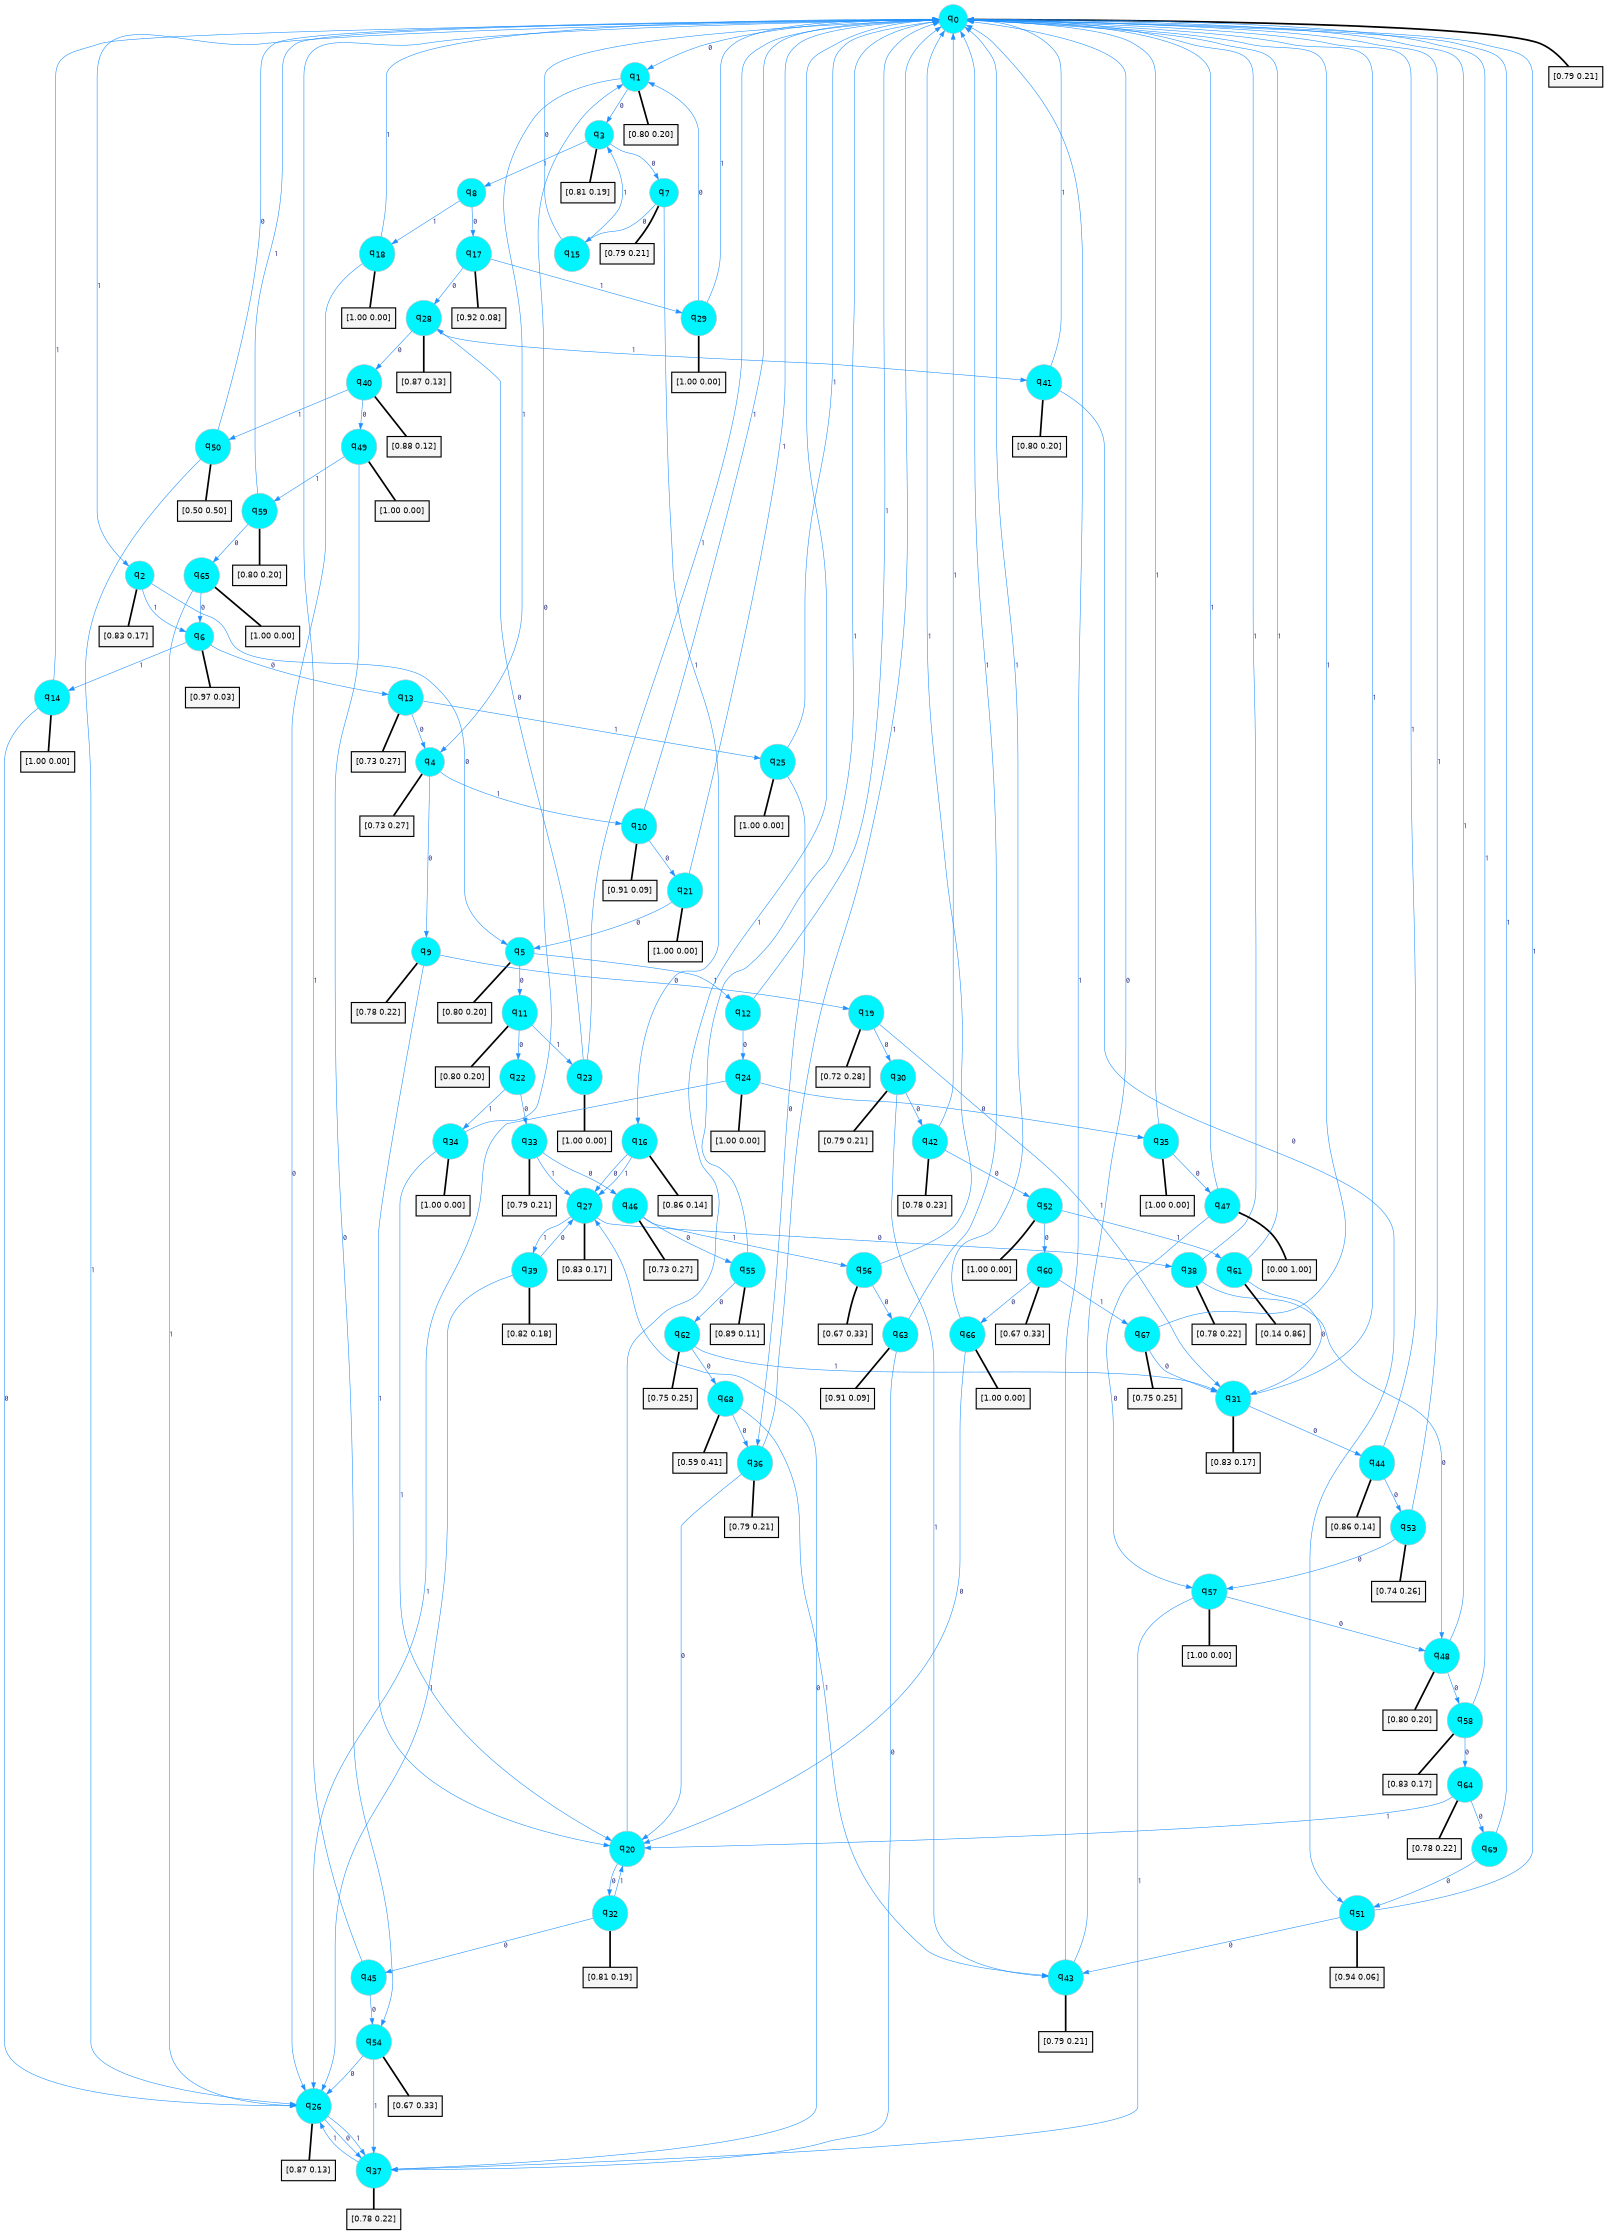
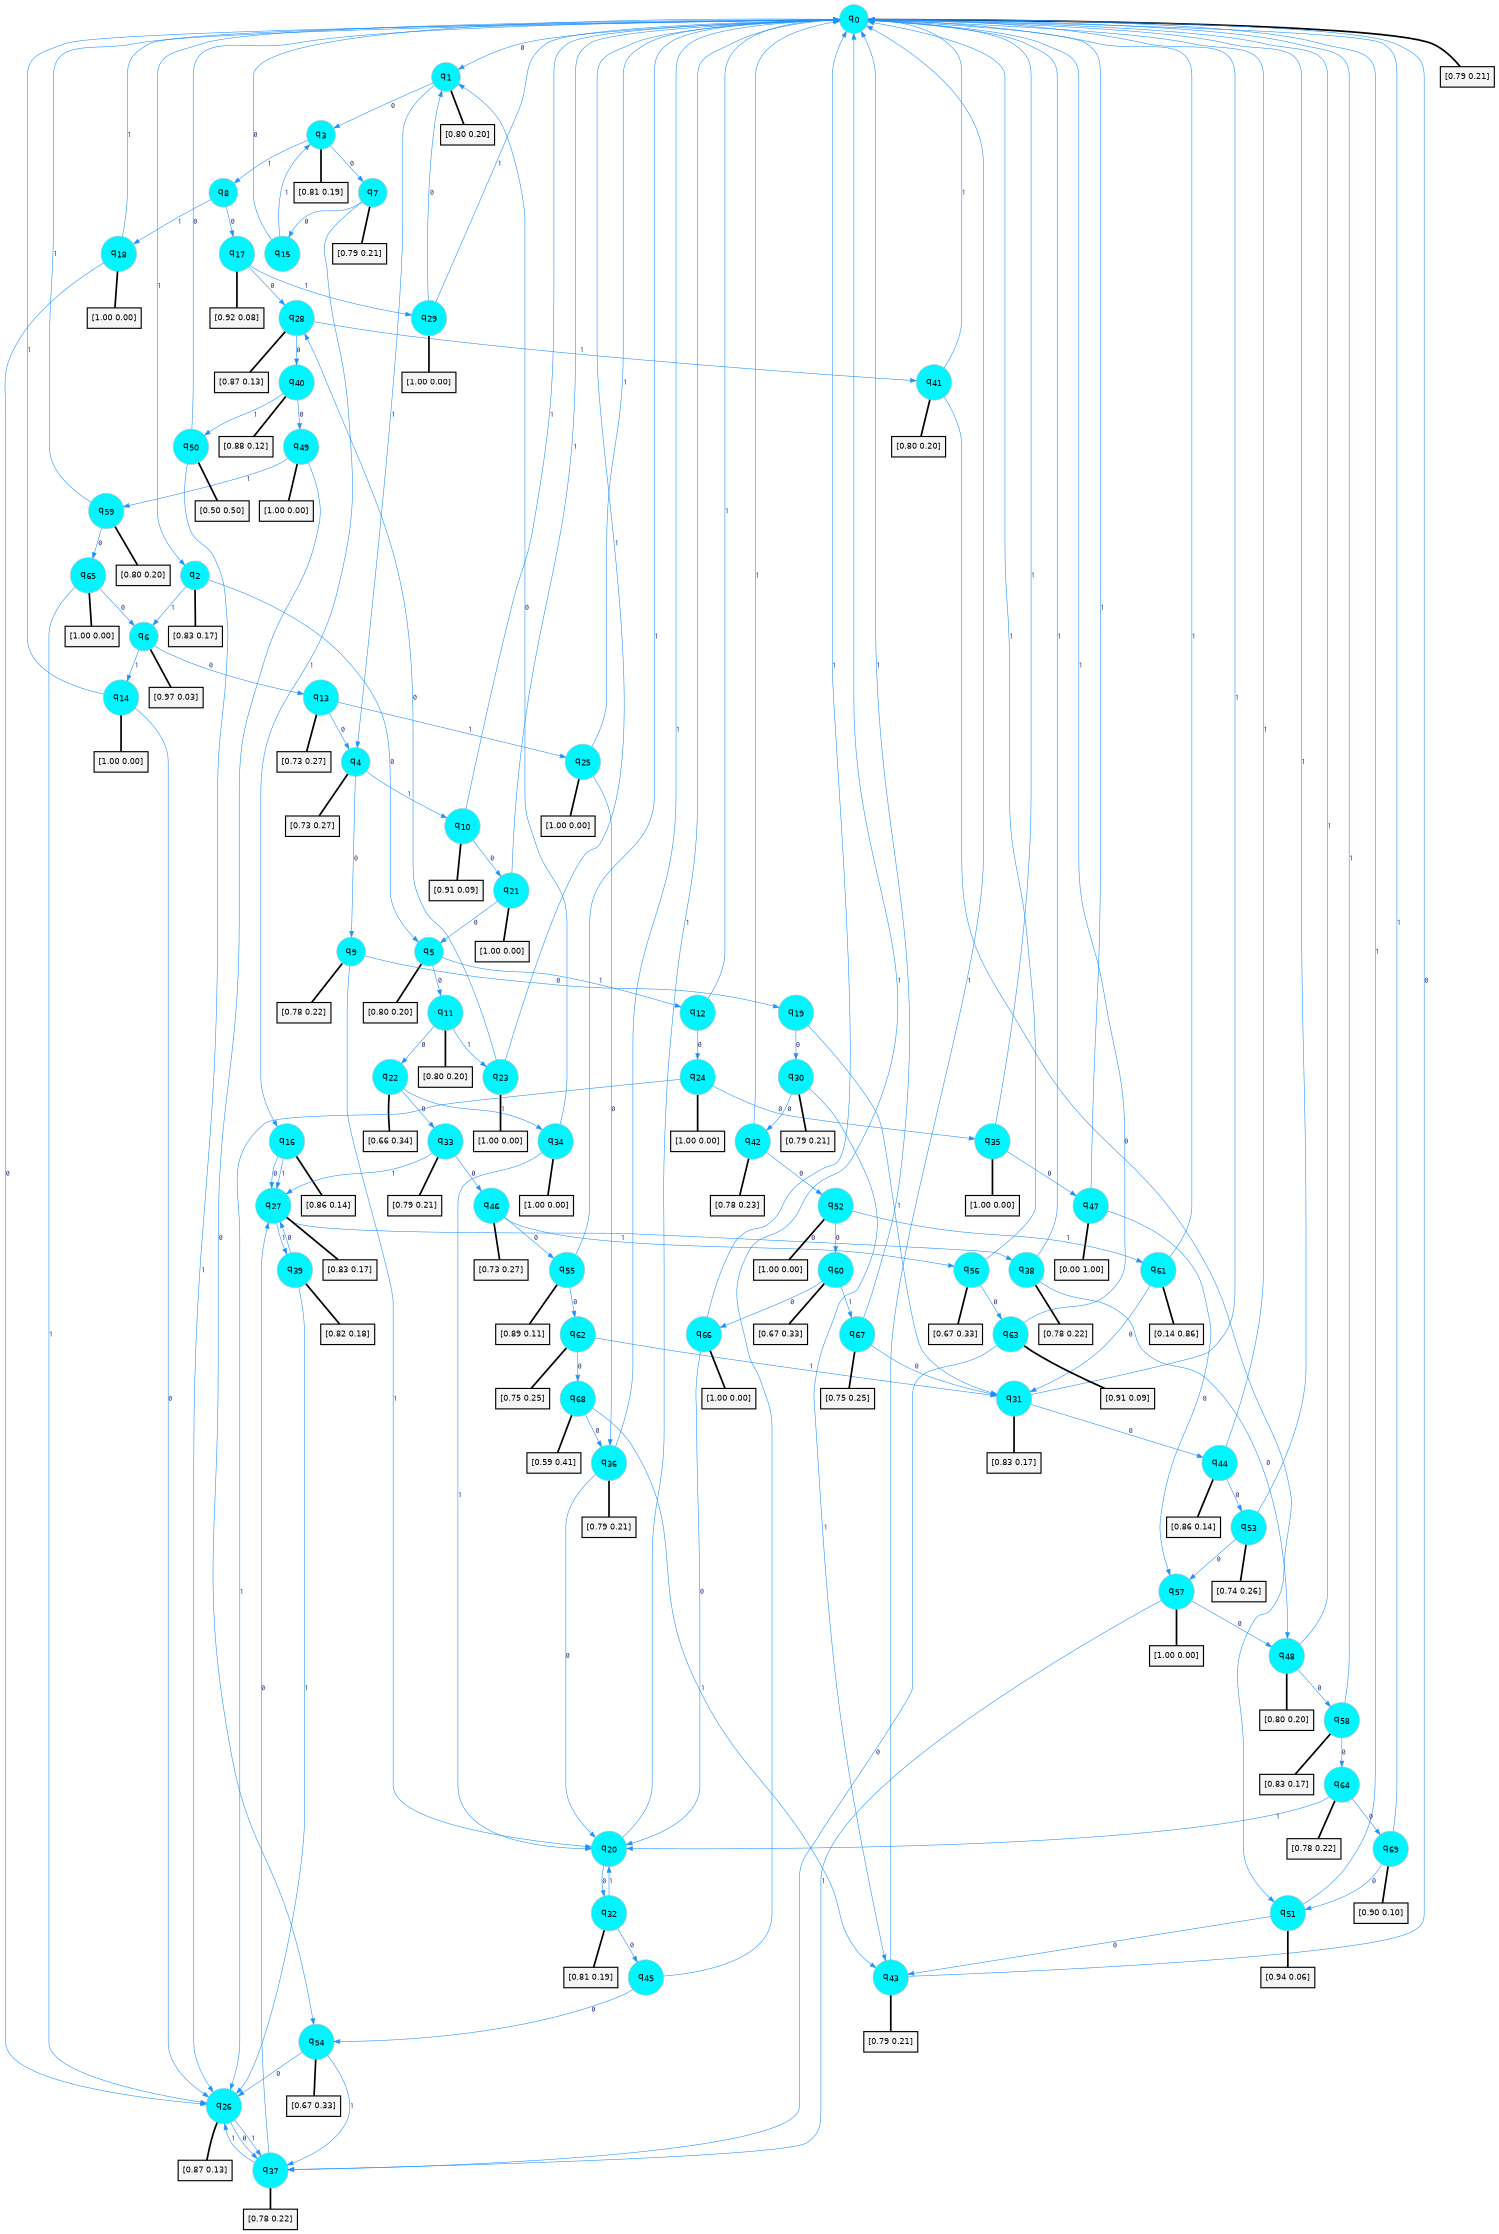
(843, 1077) -> none
none -> (390, 1141)
none -> (1381, 1913)
